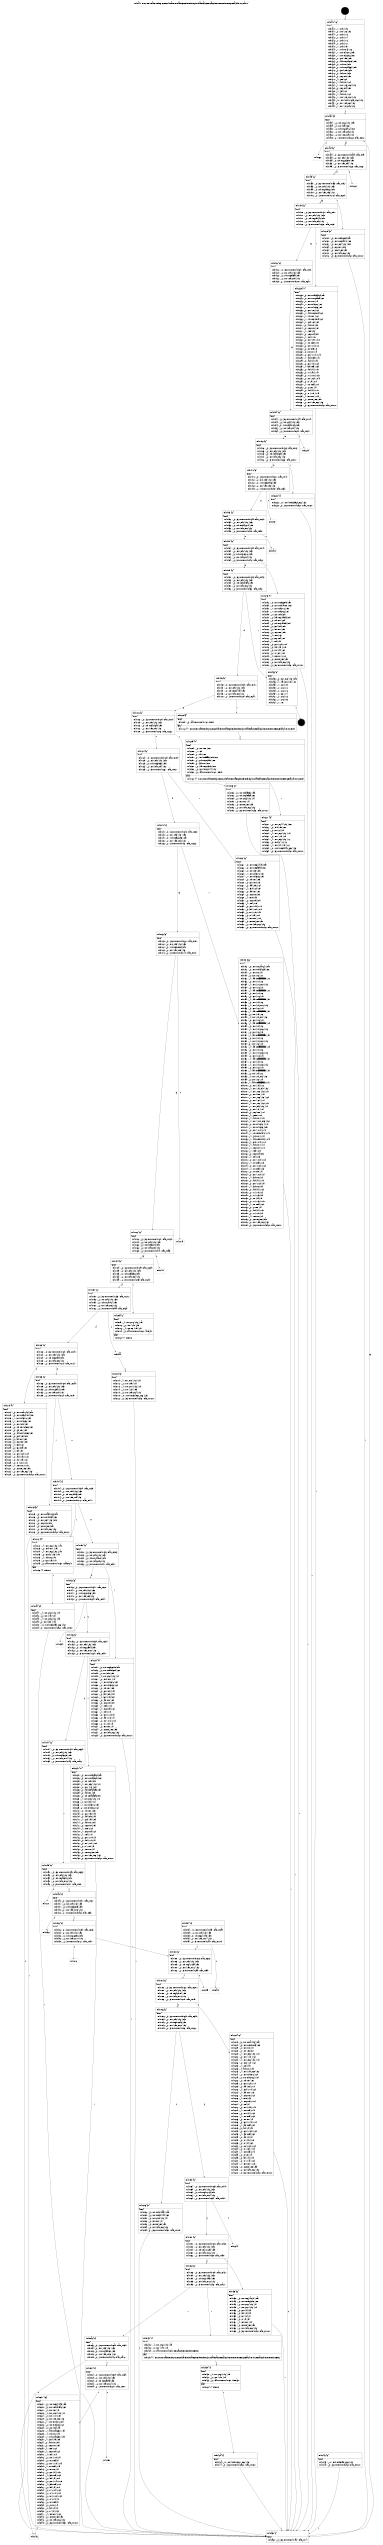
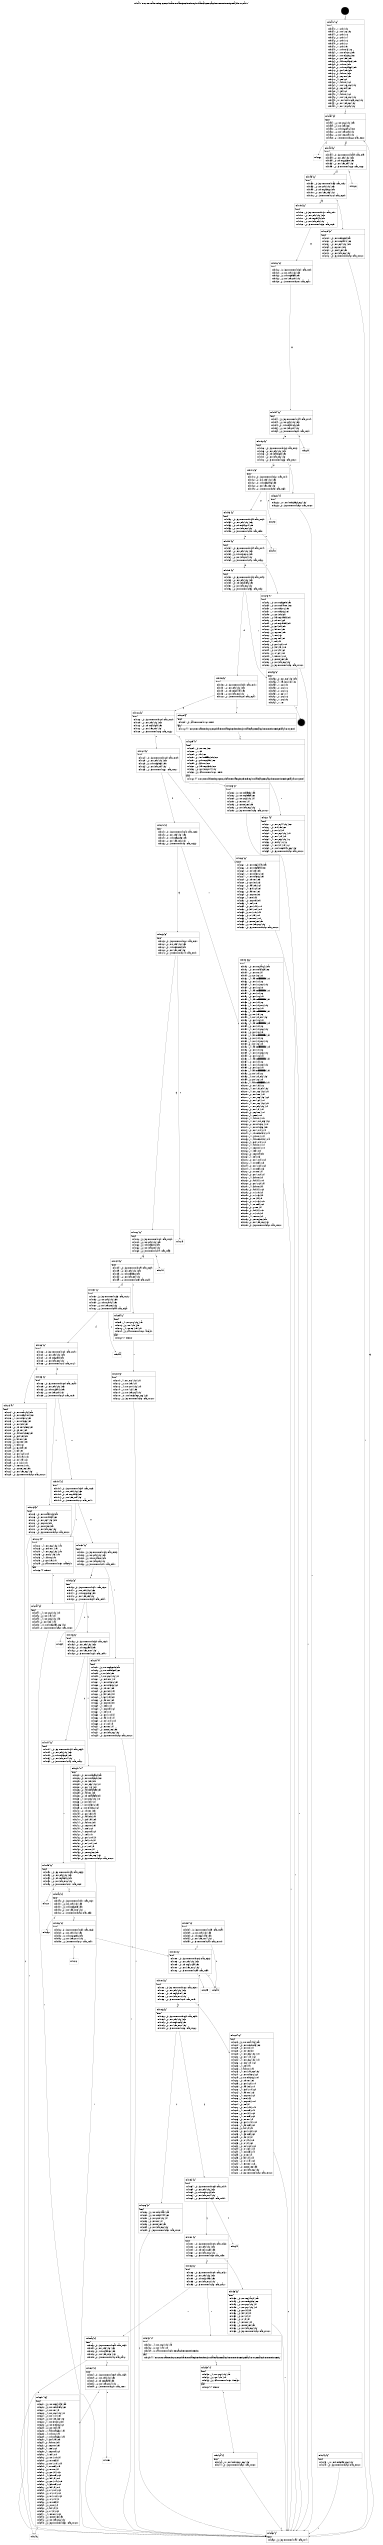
(316, 347) -> none
(122, 1364) -> (133, 1356)
(184, 1976) -> (211, 1980)
